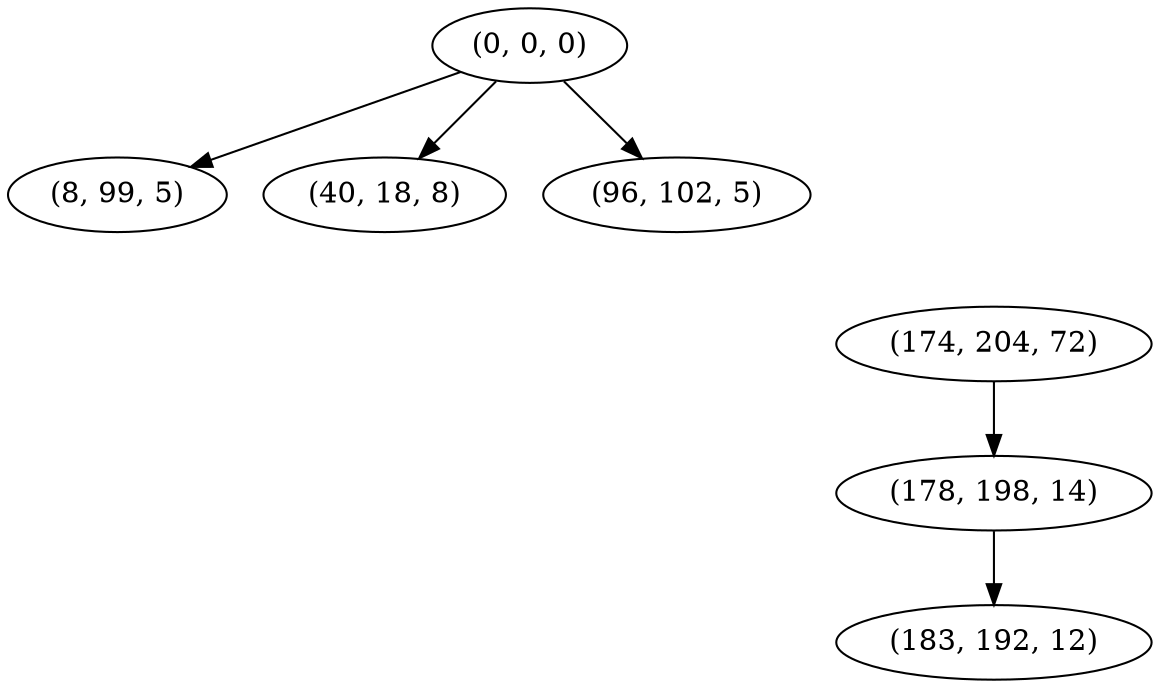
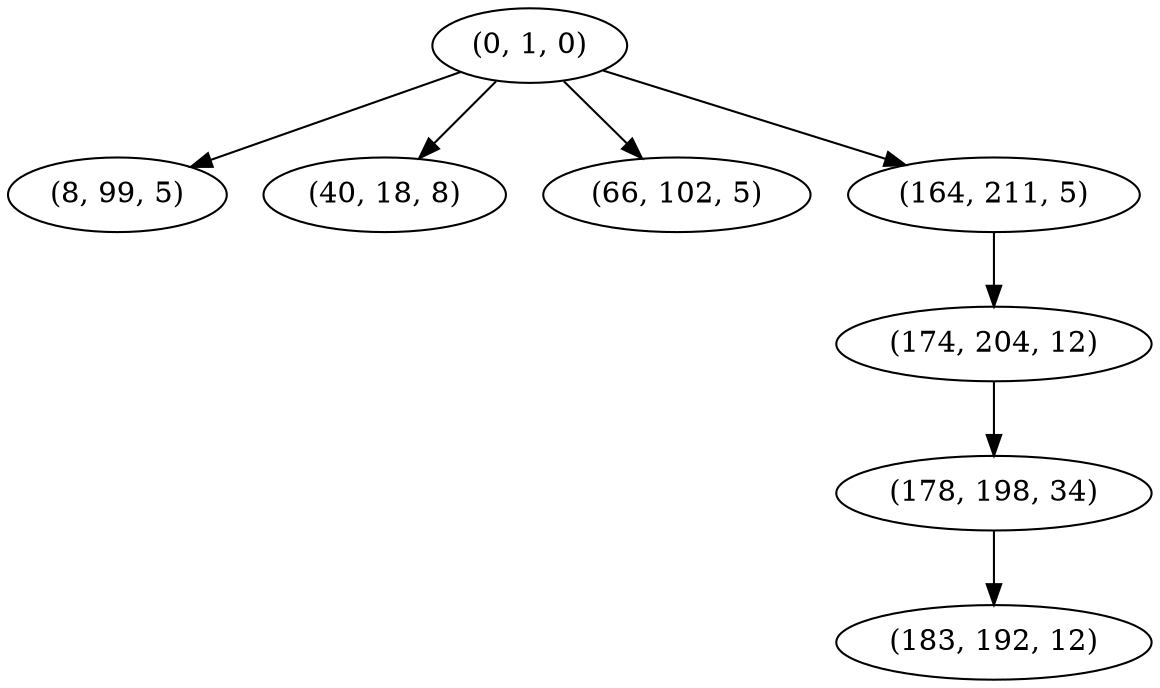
(530, 46) -> (530, 46)
(677, 195) -> (677, 195)
none -> (994, 195)
(994, 344) -> (994, 344)
(994, 493) -> (994, 493)
